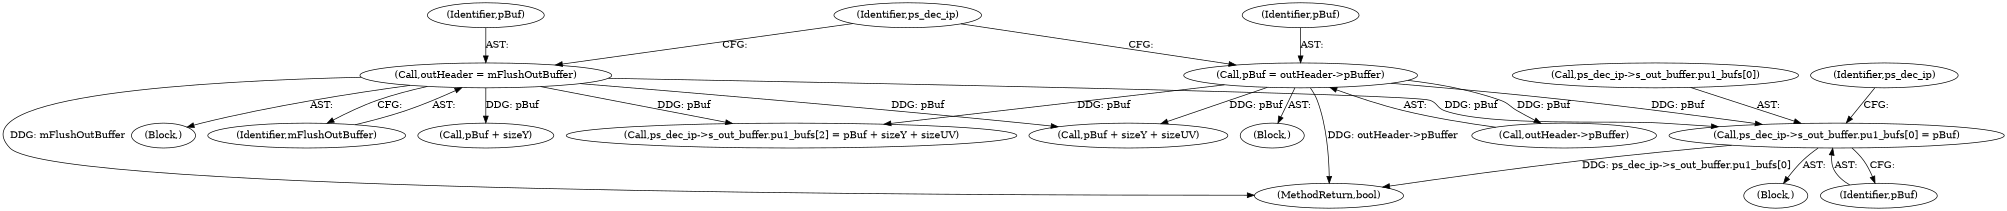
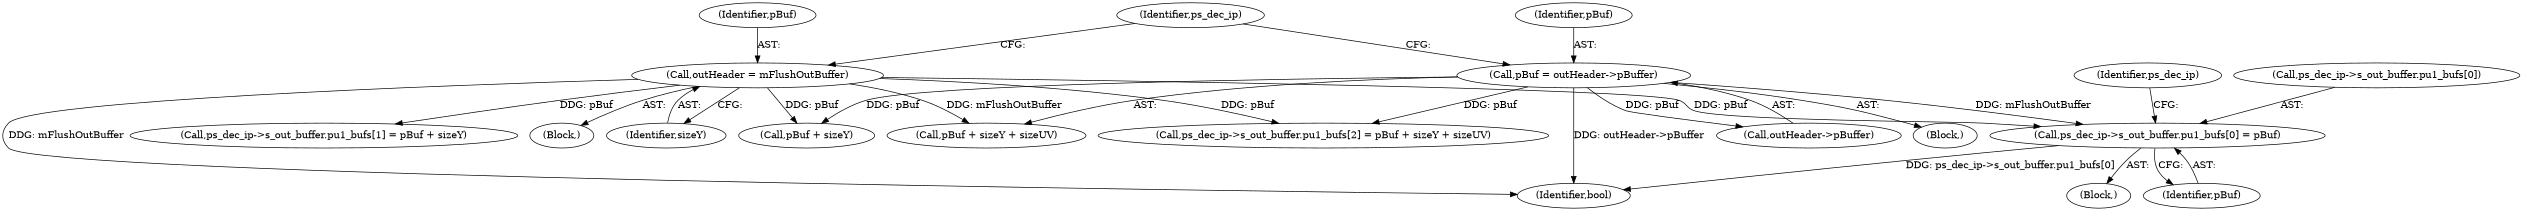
none -> (1076, 85)
(918, 105) -> (1004, 105)
(1256, 105) -> (1147, 105)
(1678, 105) -> (2033, 105)
(307, 136) -> (666, 136)
none -> (324, 136)
(1329, 196) -> (1574, 196)
